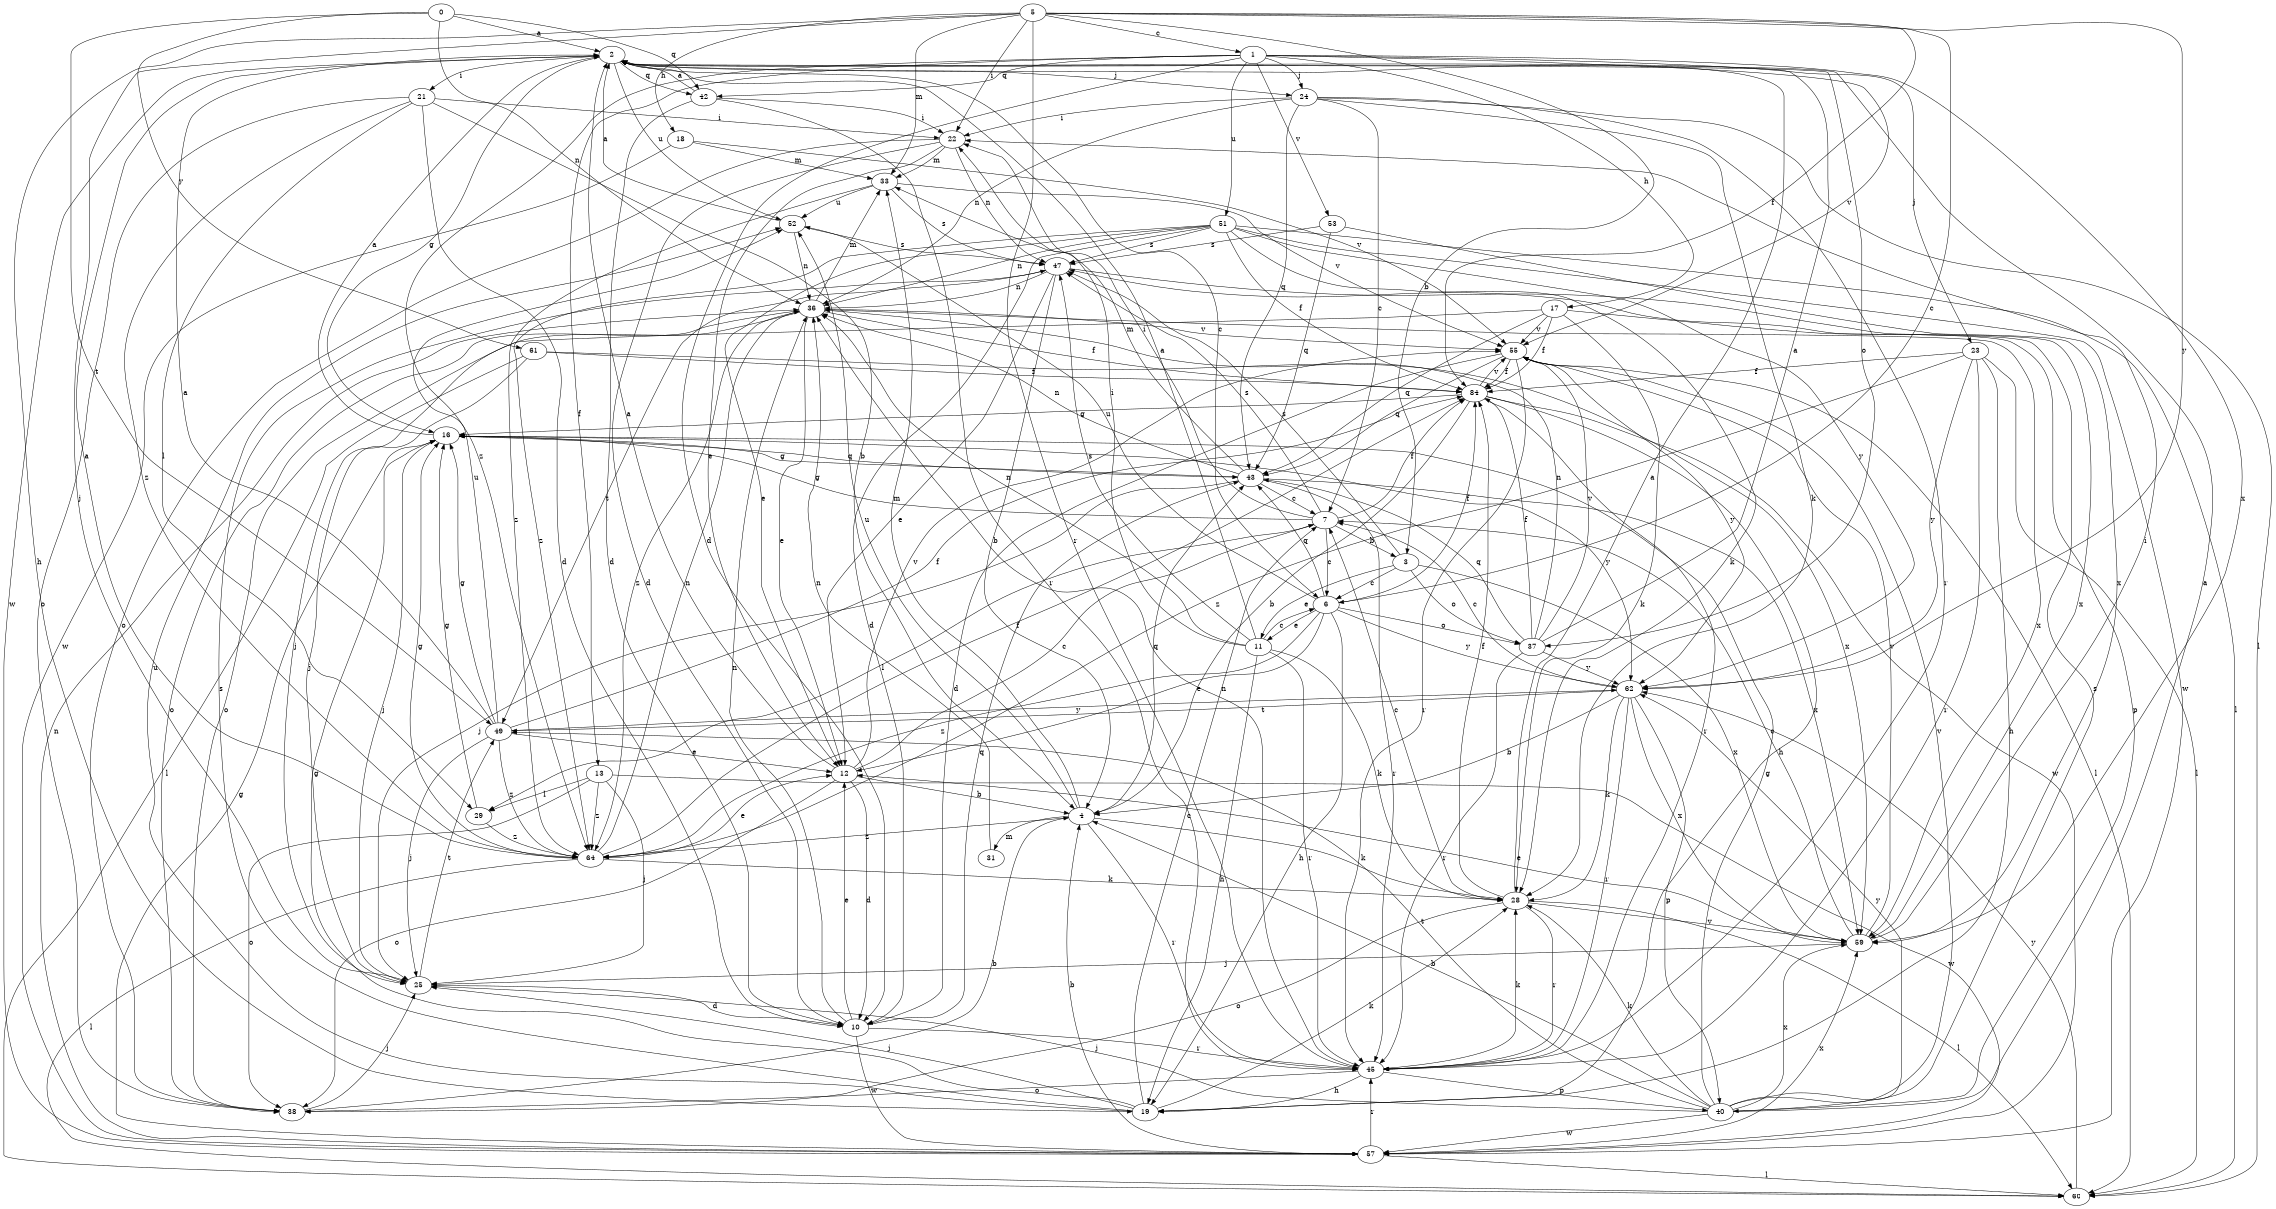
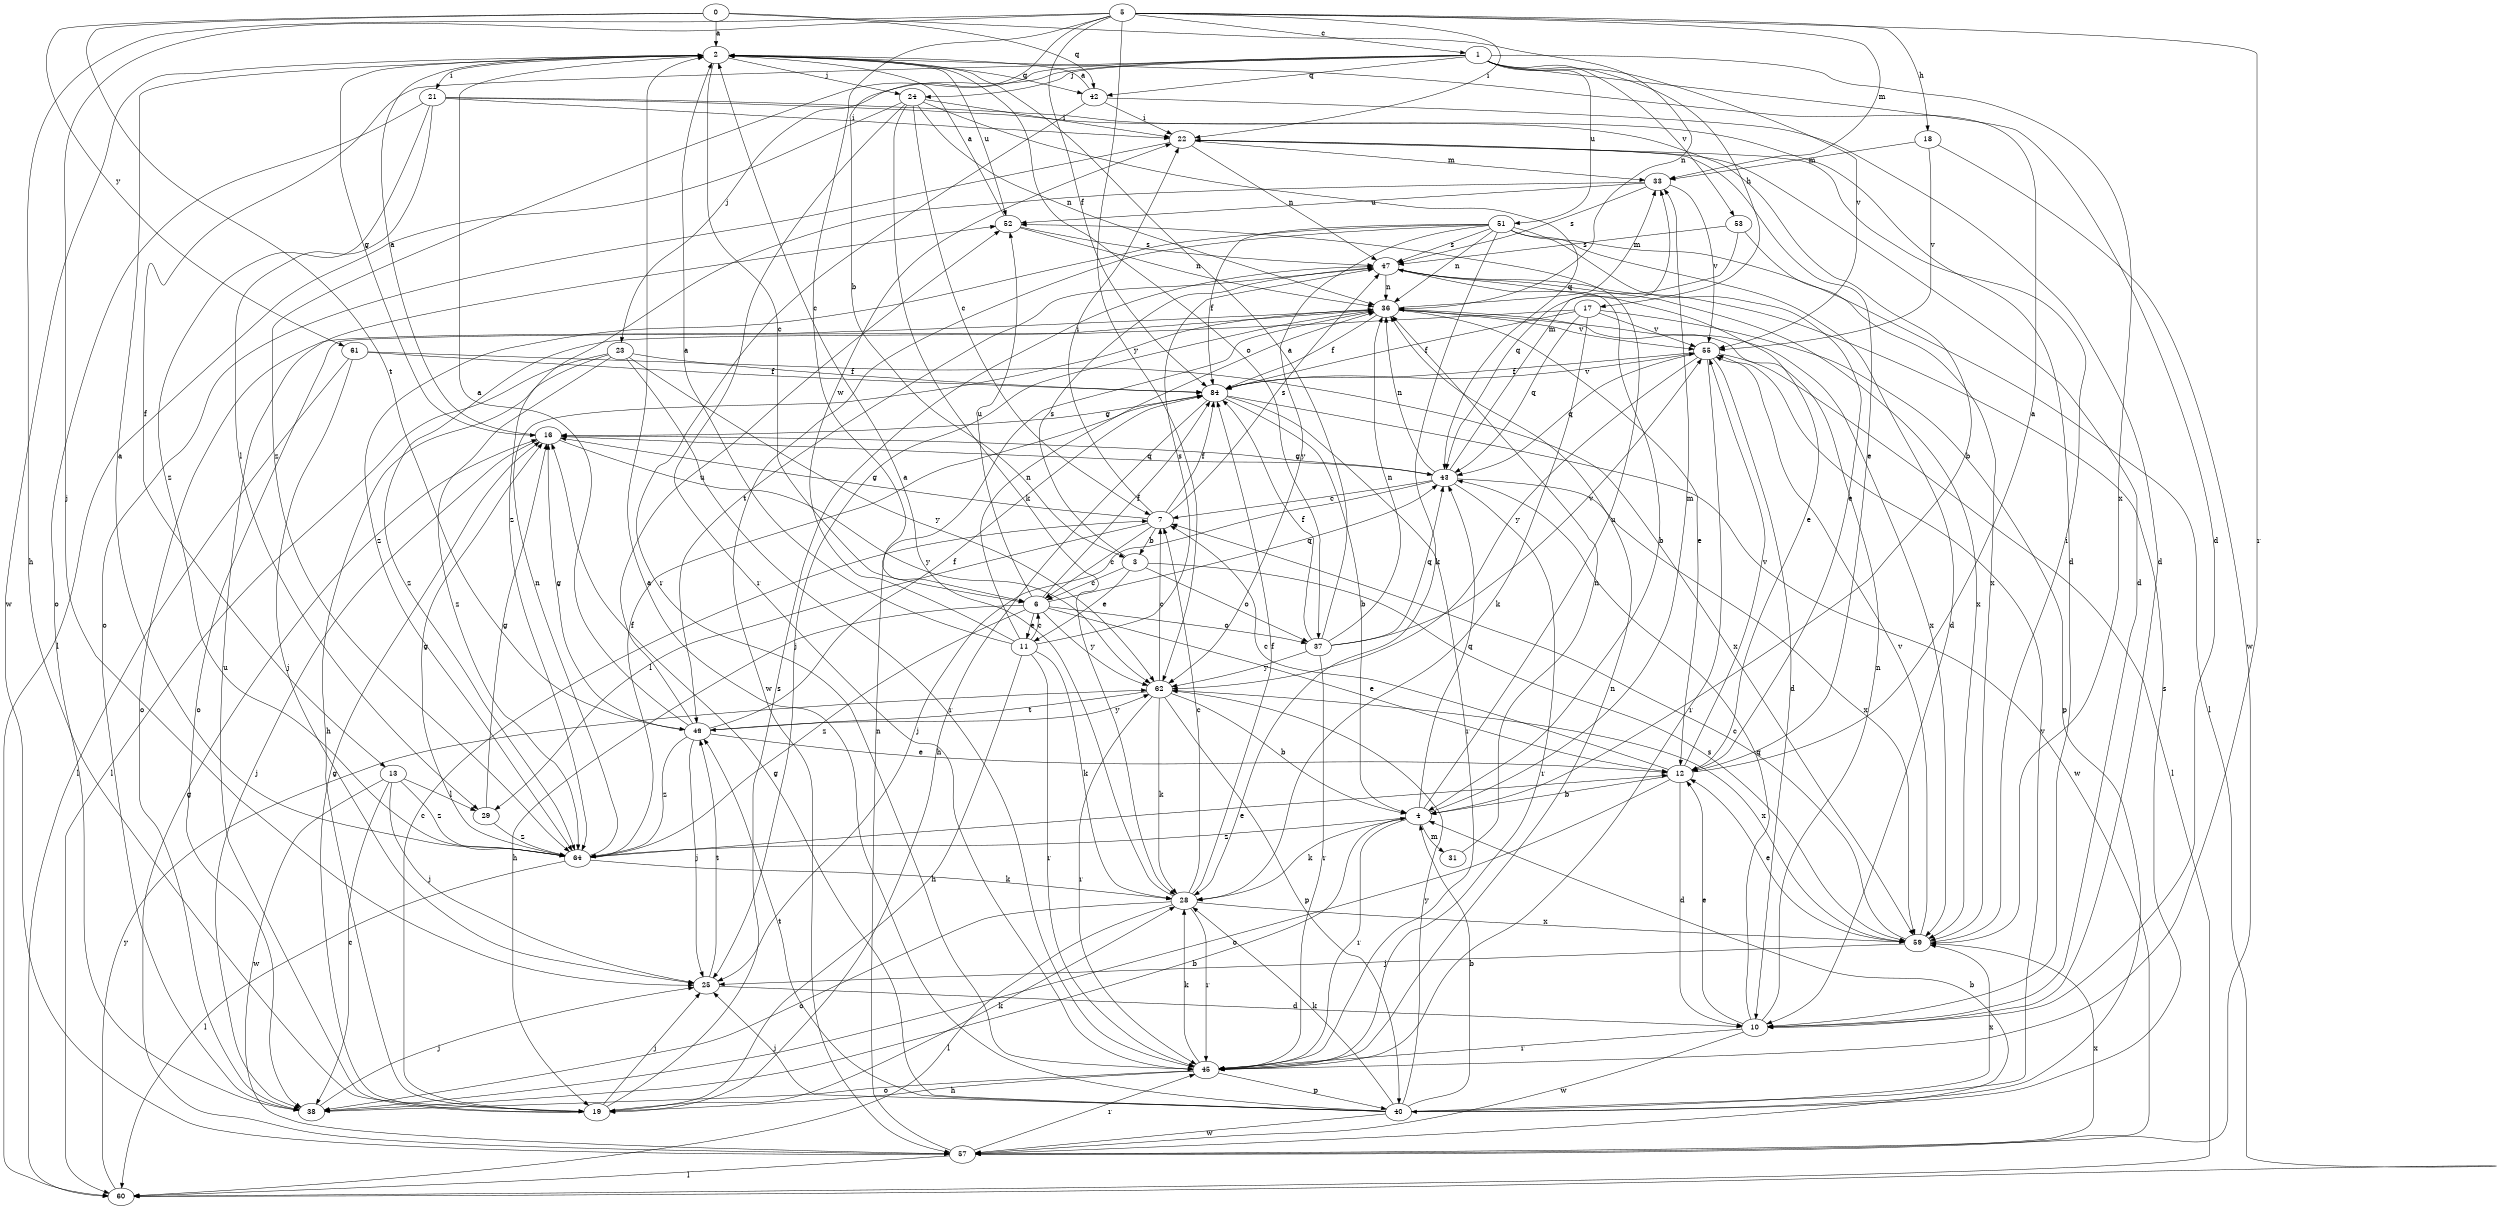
(1112, 393) -> (841, 393)
(384, 700) -> (269, 738)
(1736, 753) -> (1710, 753)
(1710, 922) -> (1546, 922)
(251, 943) -> (350, 943)
